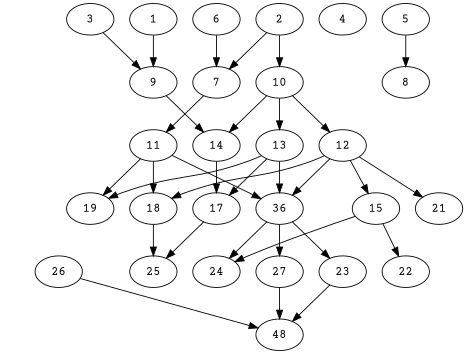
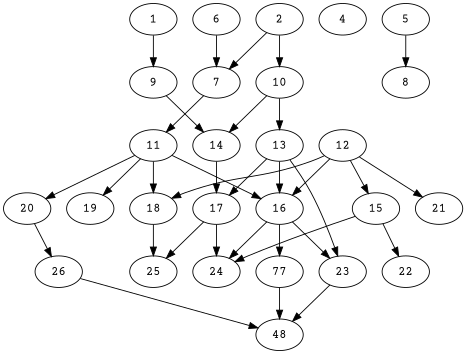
(90, 19) -> none
(308, 111) -> none
(189, 176) -> (316, 202)
none -> (27, 209)
(280, 209) -> (280, 209)
none -> (216, 236)
(280, 272) -> (280, 272)
